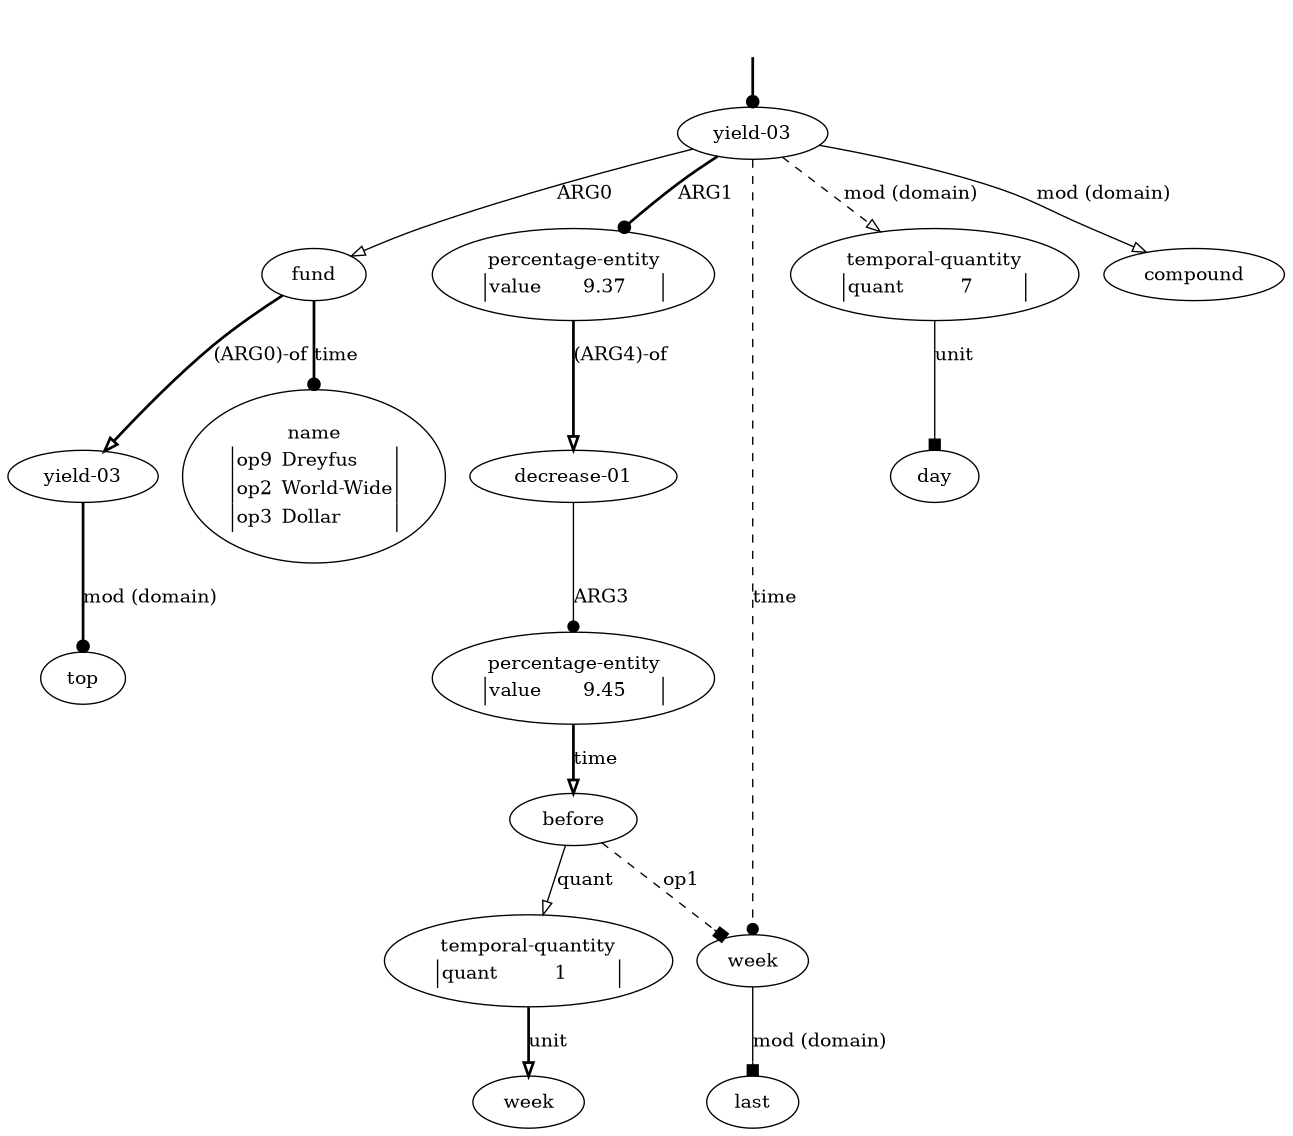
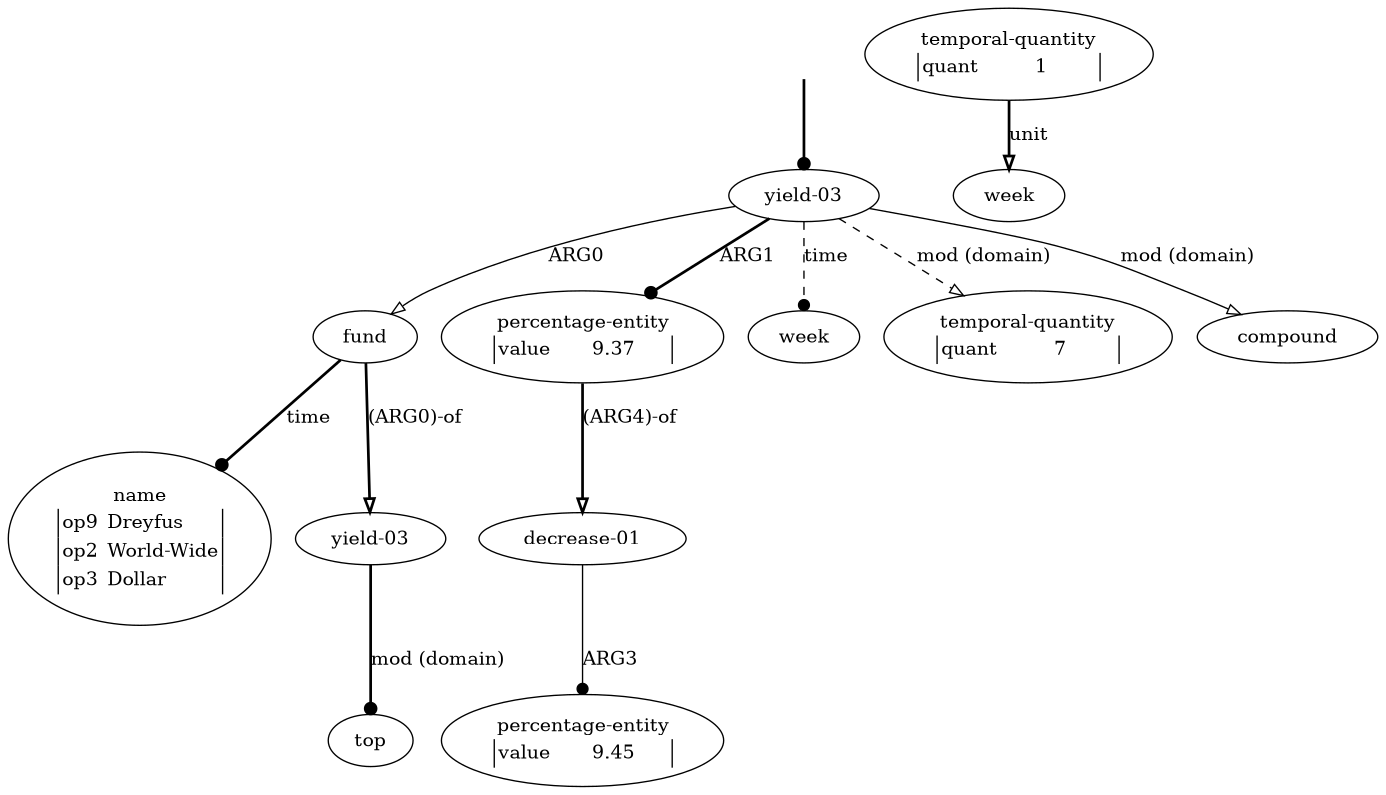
(935, 476) -> none
(573, 820) -> none
(753, 1102) -> none
